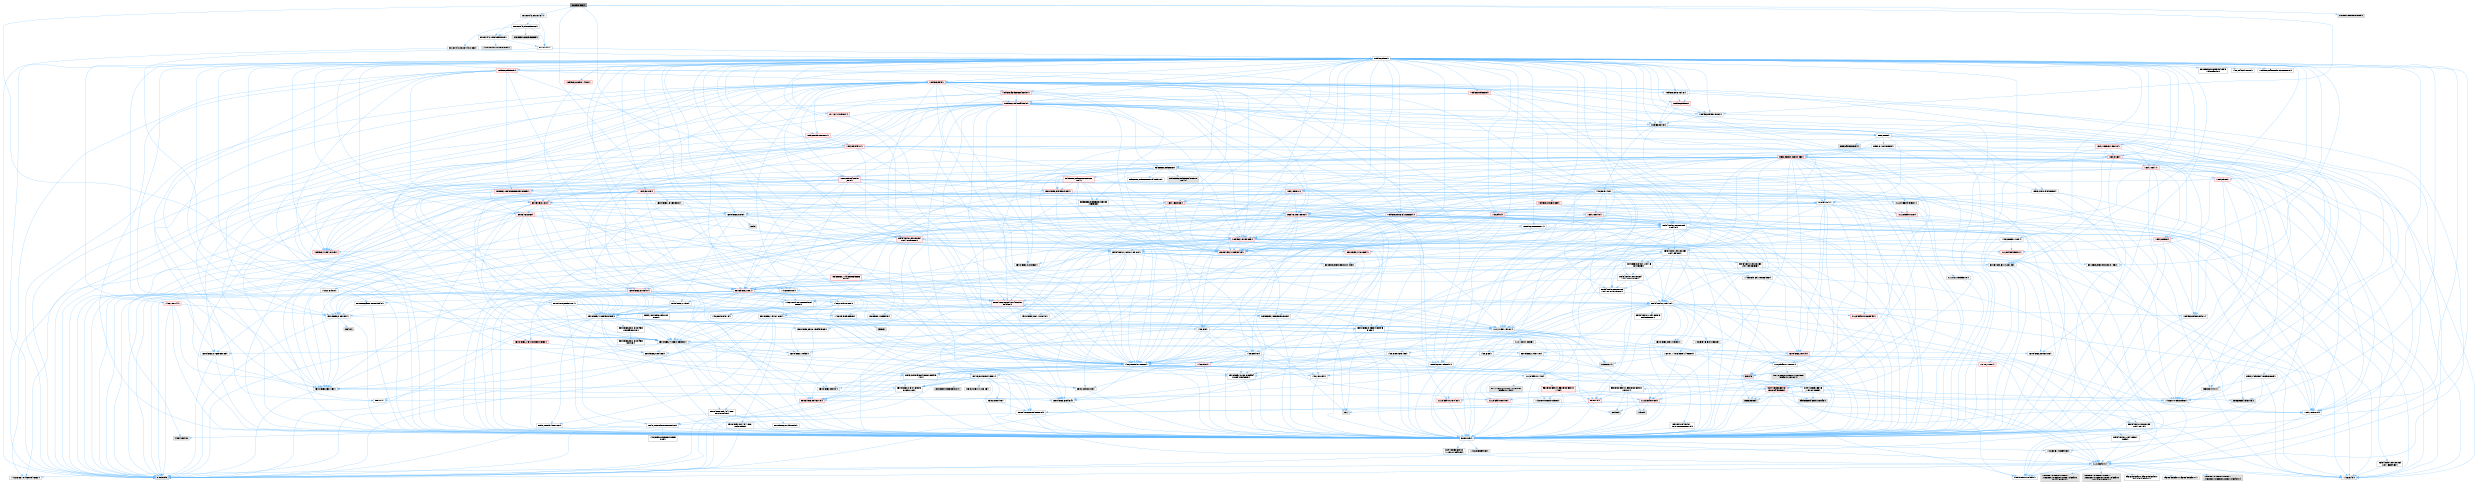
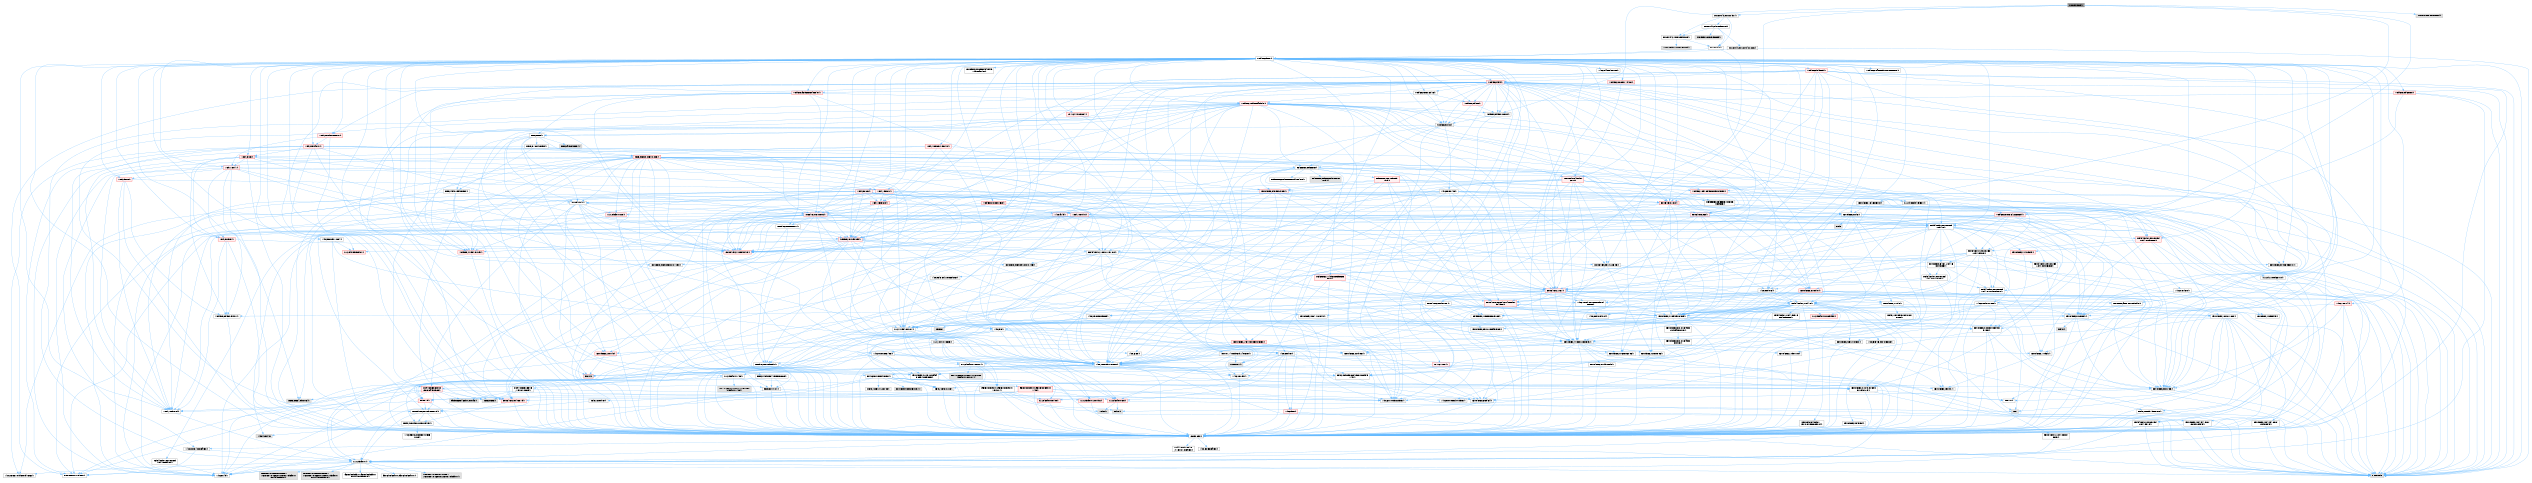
(1079, 179) -> (1387, 179)
(1027, 265) -> (2283, 265)
none -> (1854, 423)
